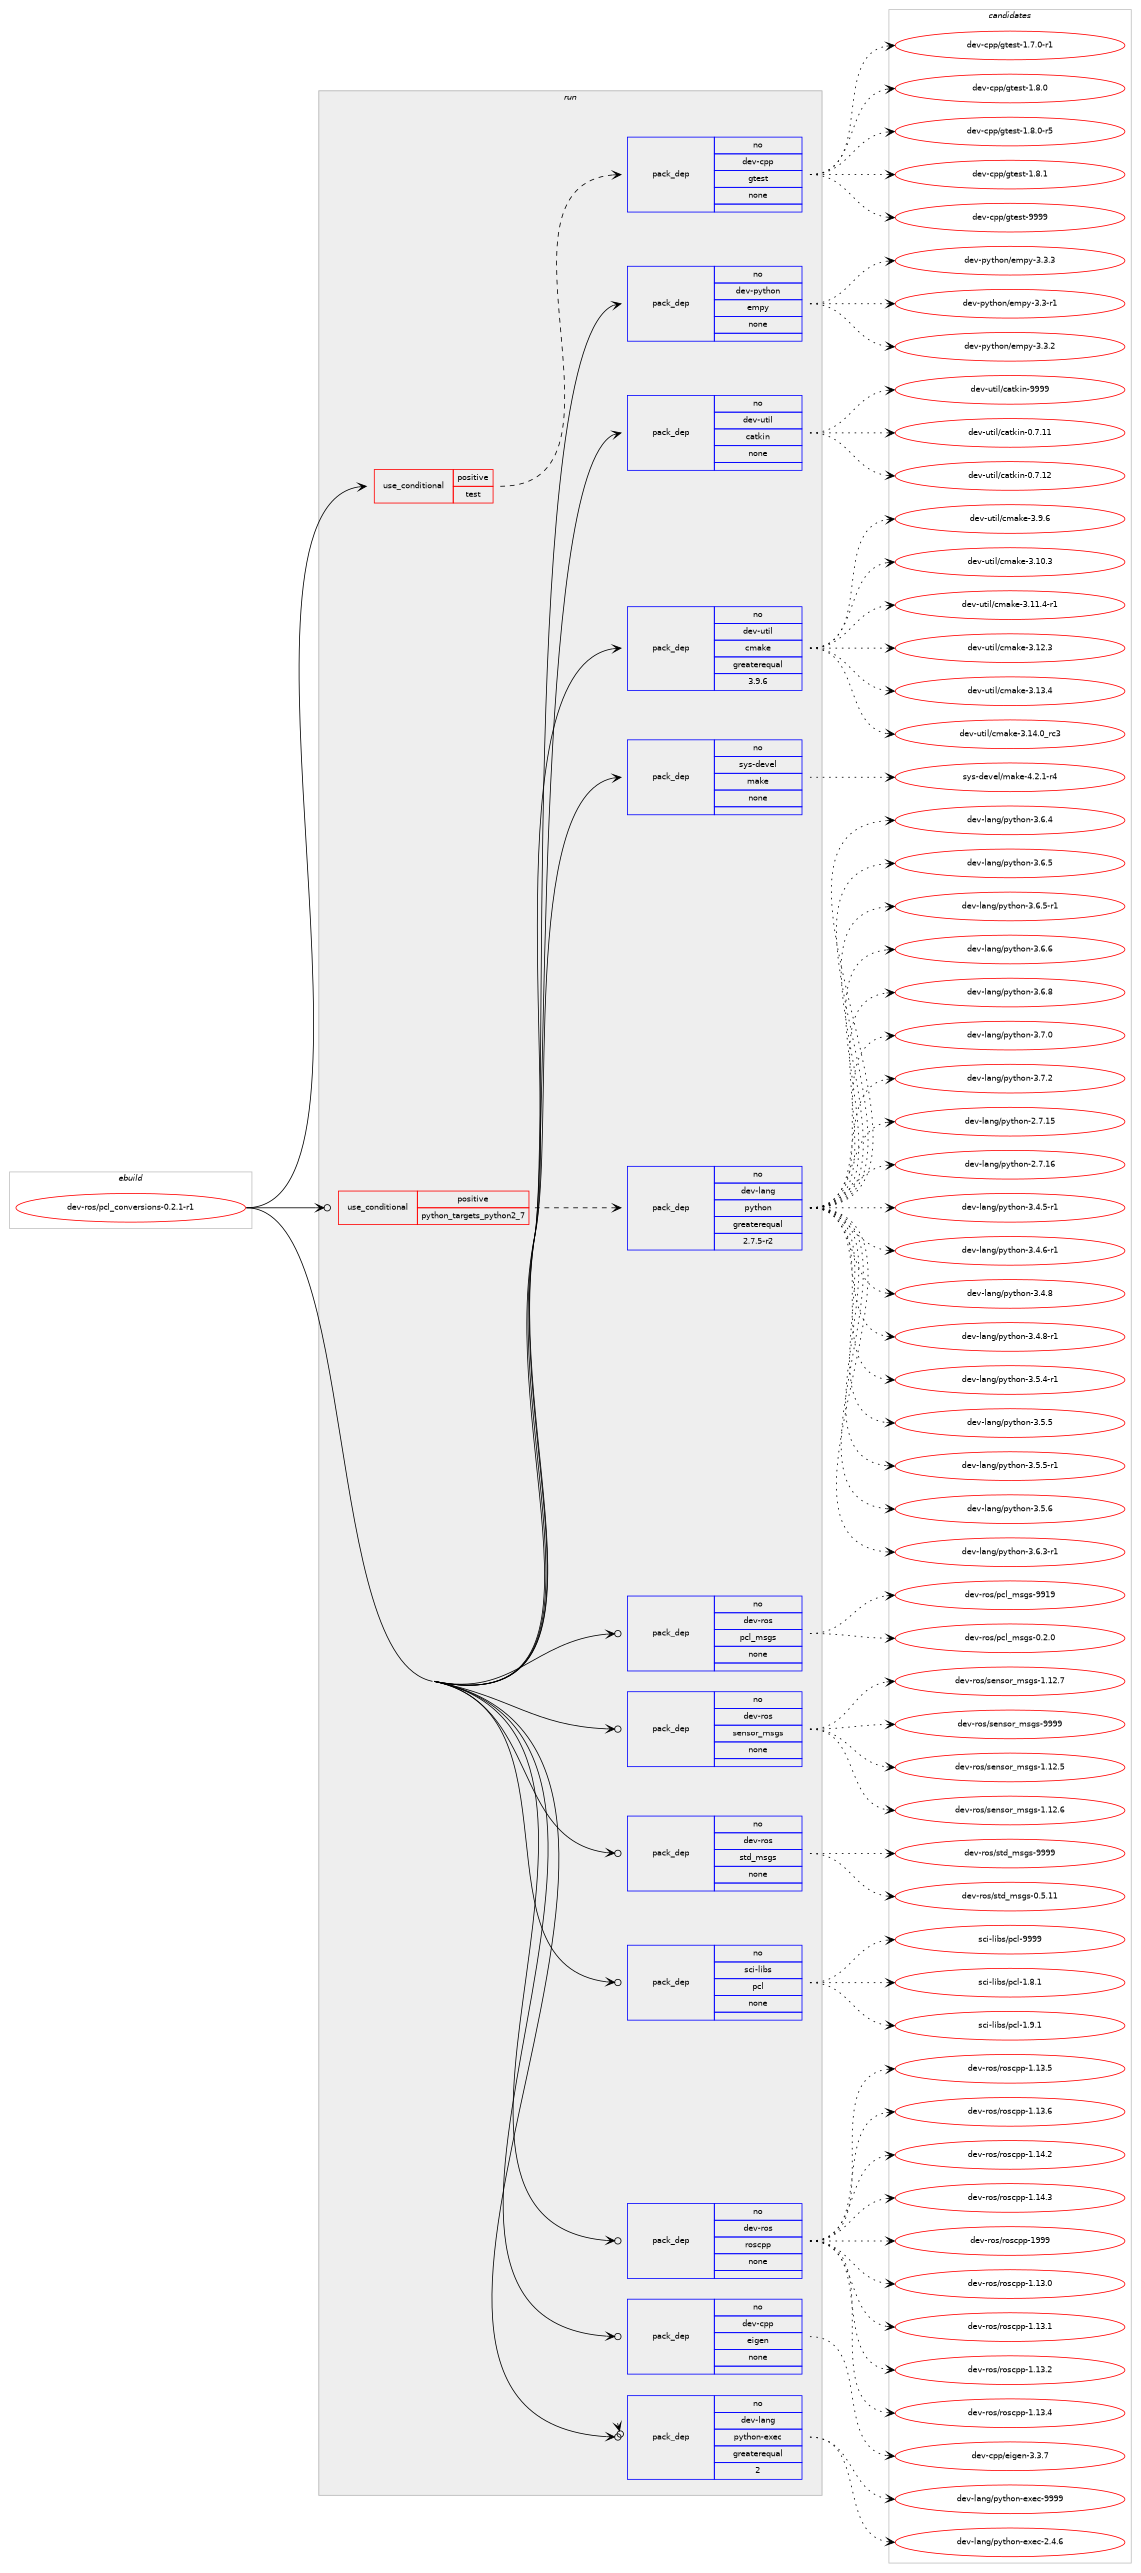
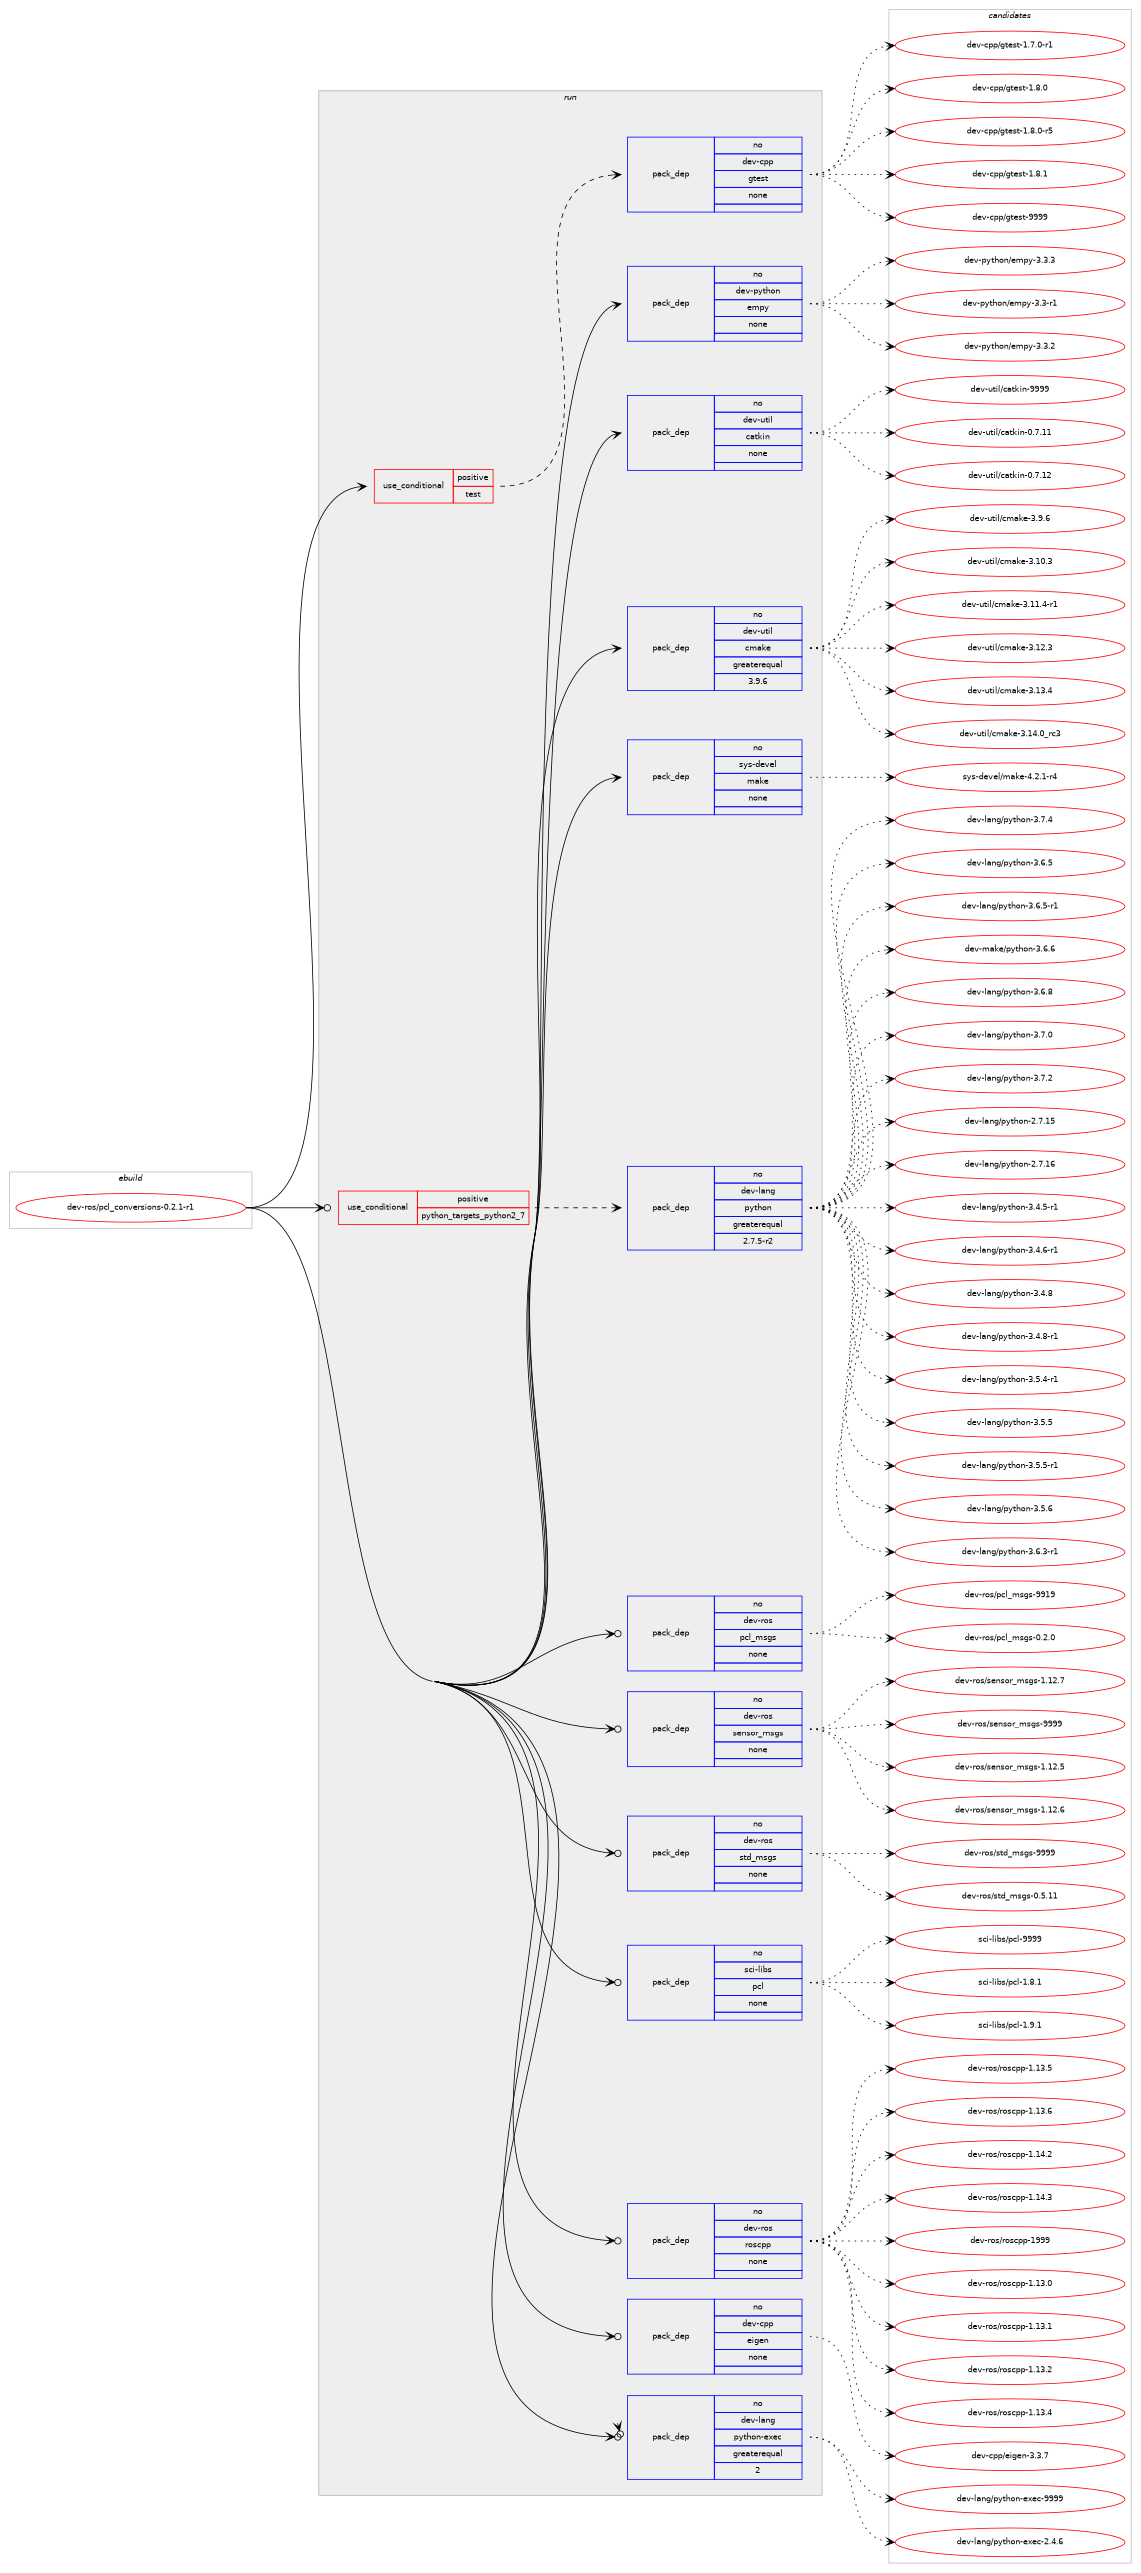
(1010, 820) -> (1010, 820)
(1010, 949) -> (1010, 949)
